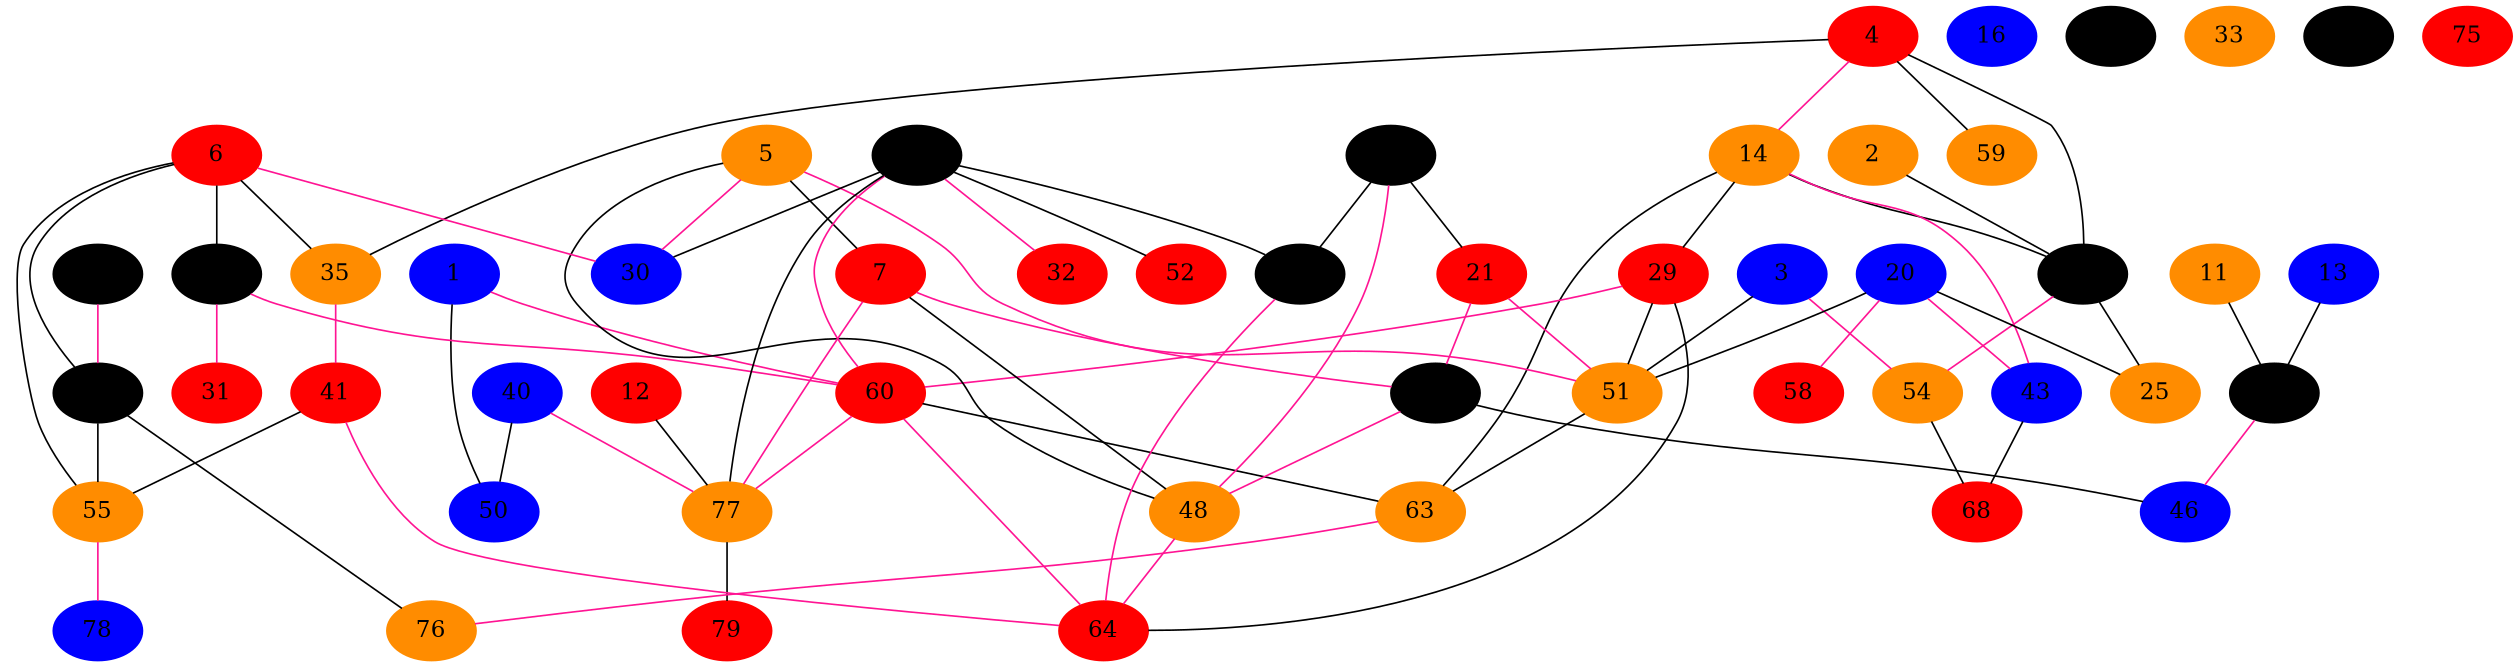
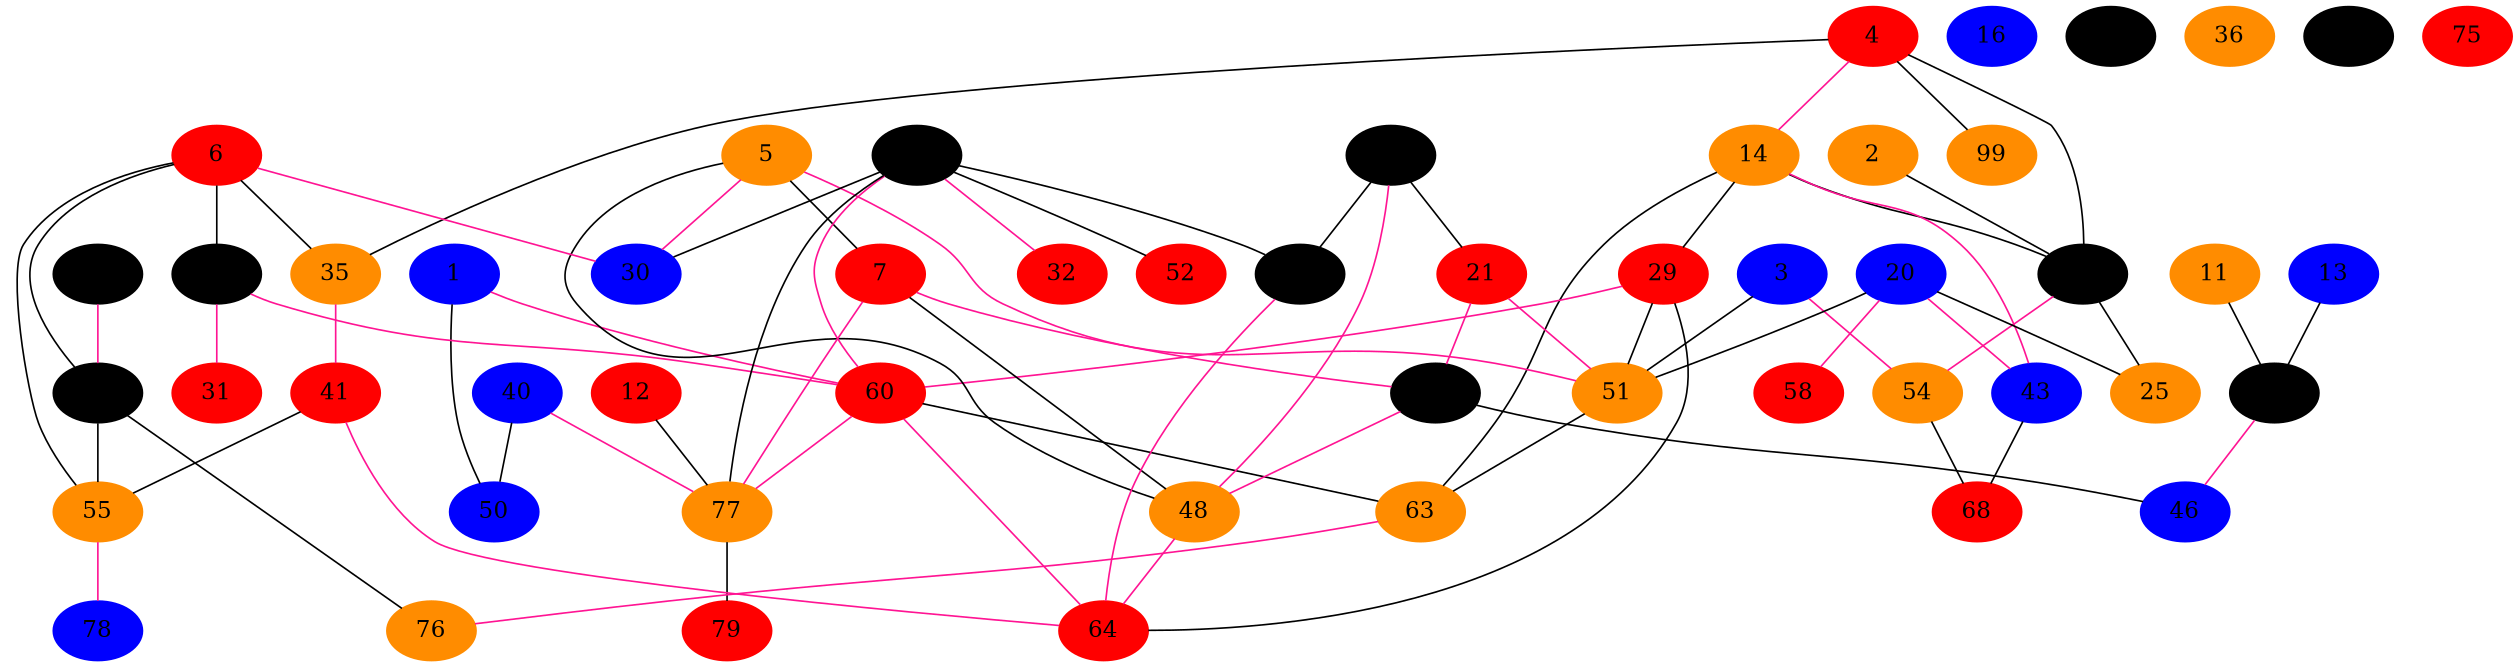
(2230, 36) -> (2230, 36)
(1992, 155) -> (1992, 155)
